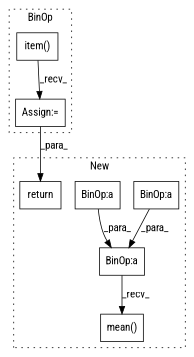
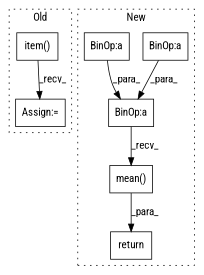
(40, 18) -> (40, 18)
(40, 150) -> (131, 209)
